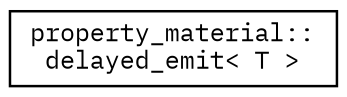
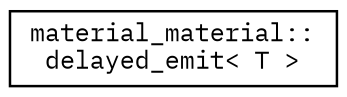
(173, 49) -> (173, 49)
